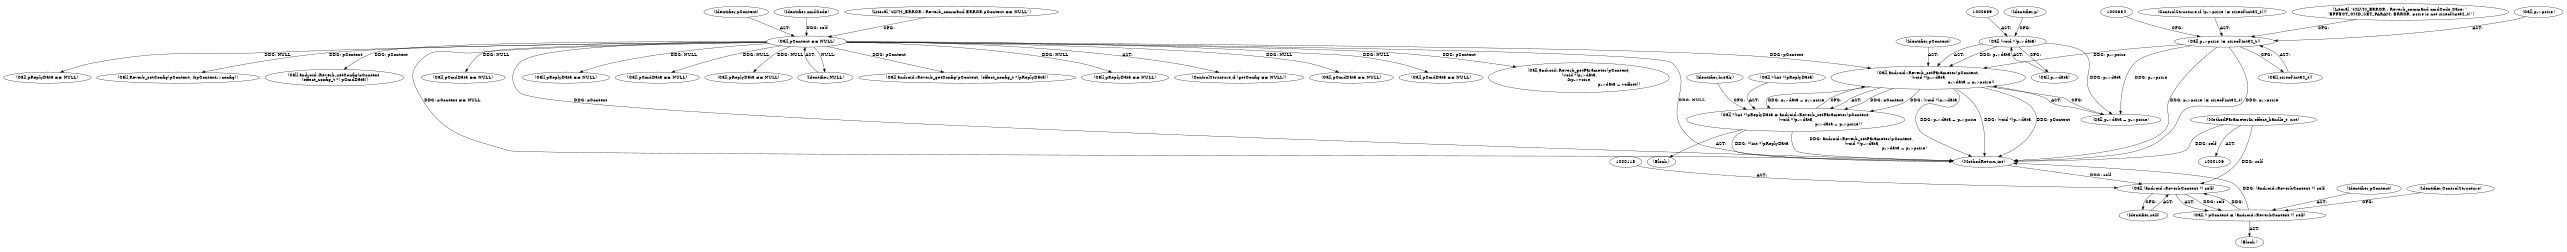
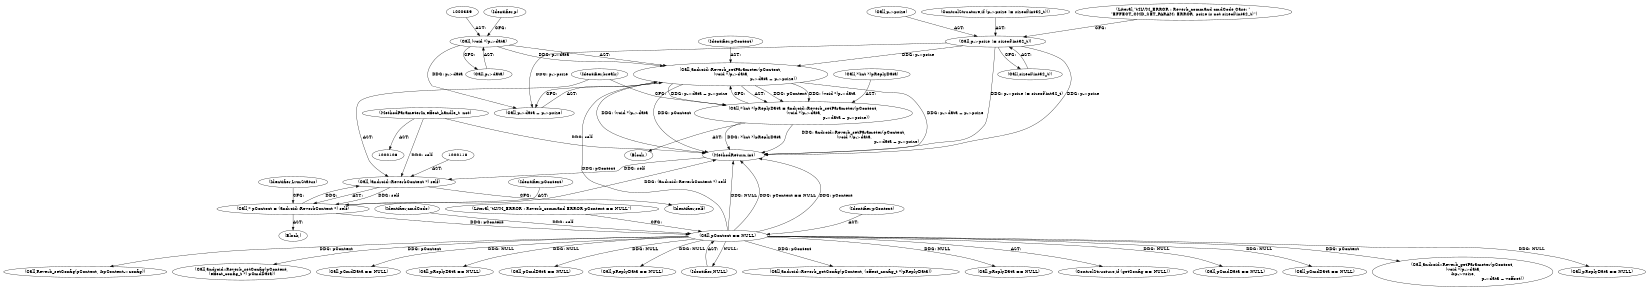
(2117, 12) -> none
(2451, 189) -> (293, 182)
(2159, 204) -> (432, 90)
none -> (511, 227)
